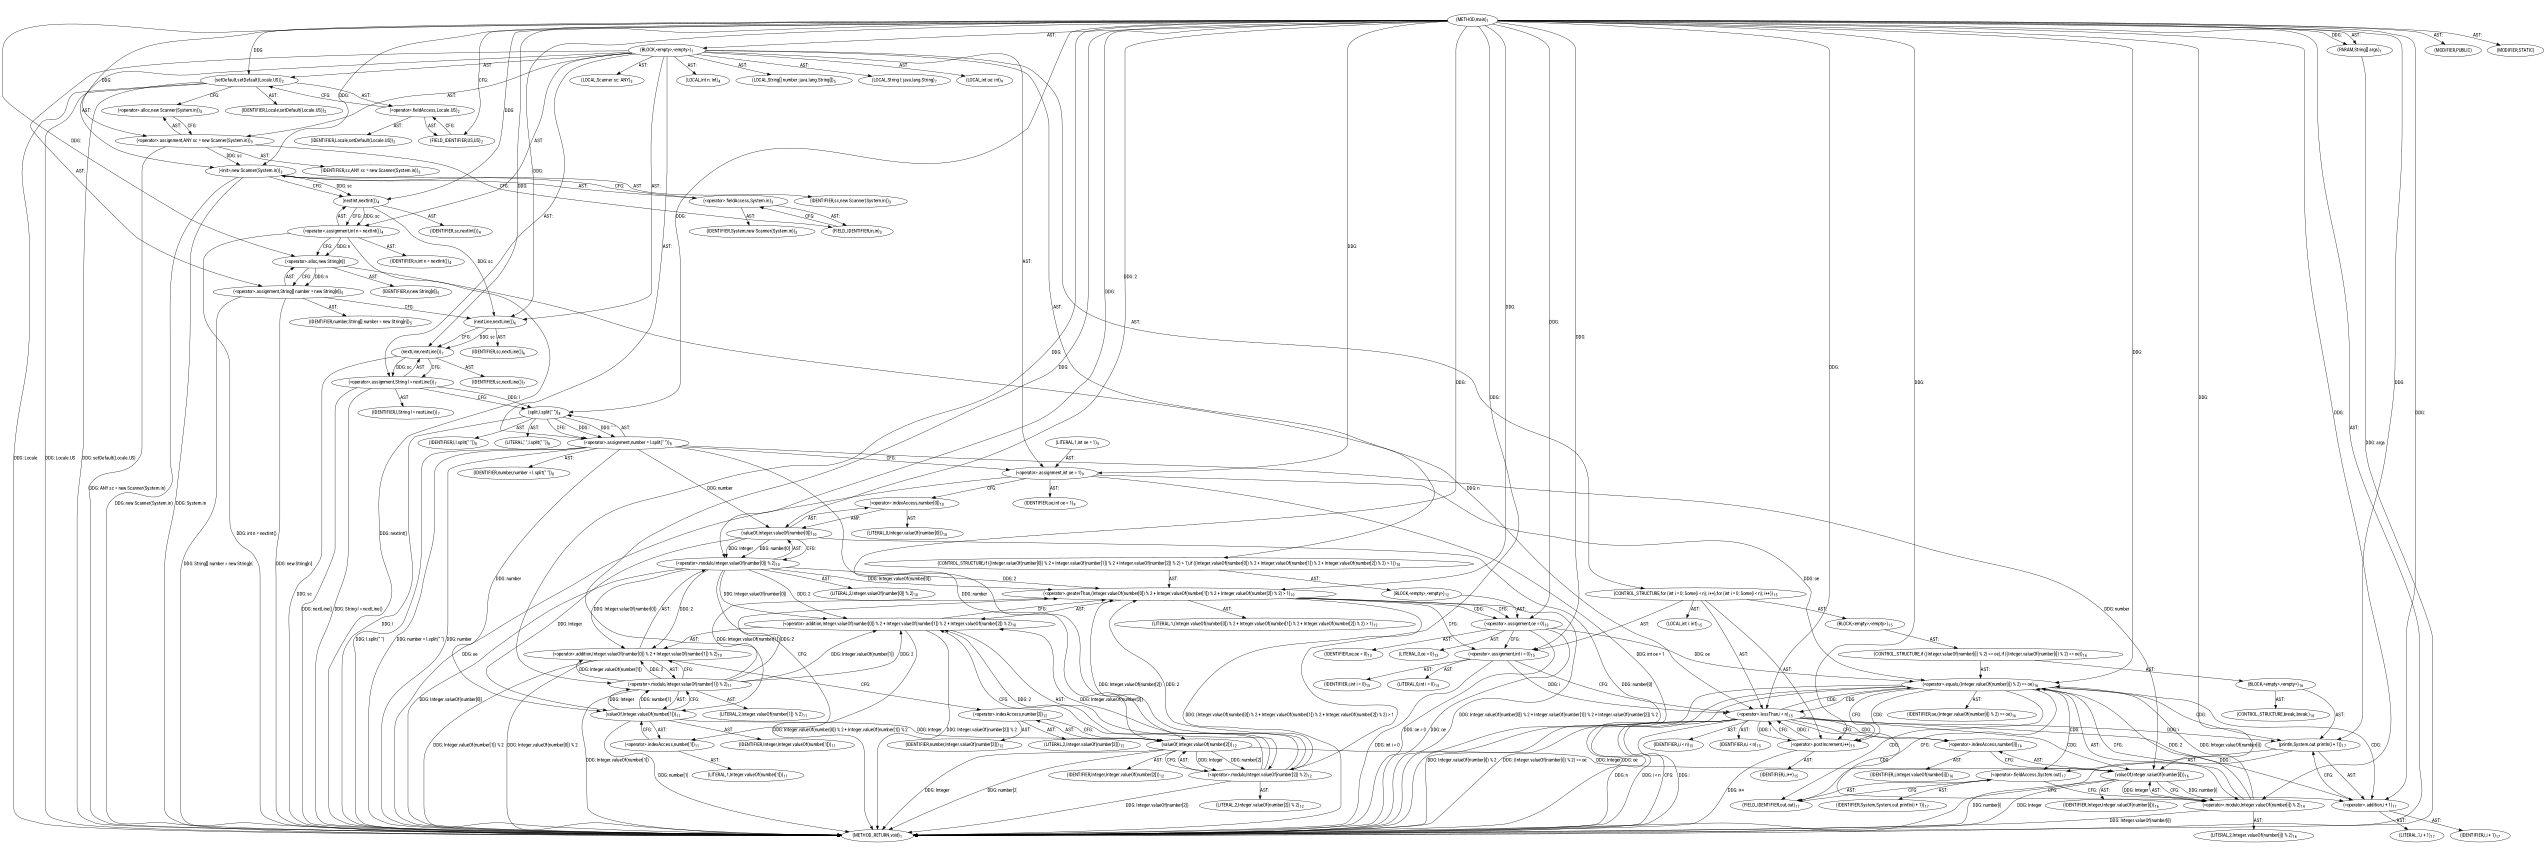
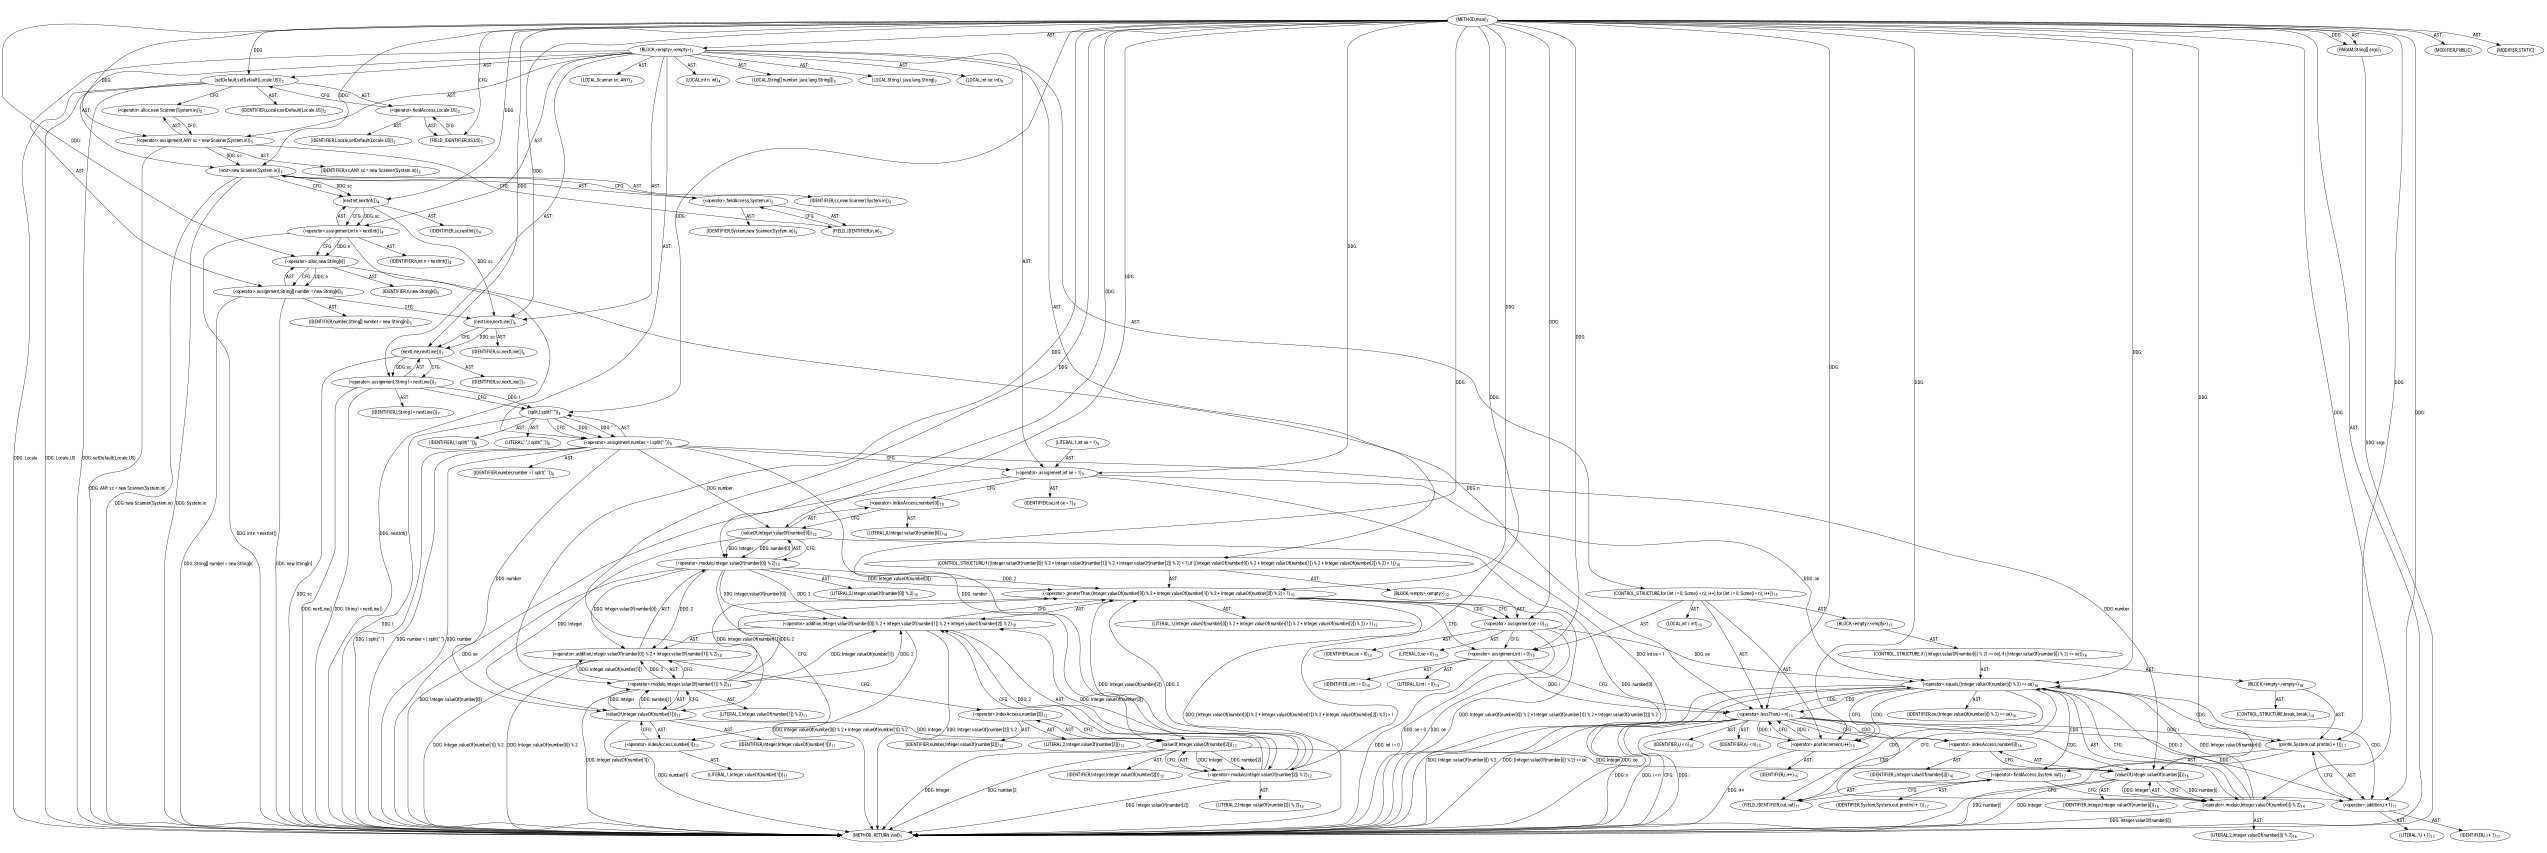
(1130, 277) -> (1130, 277)
(856, 519) -> (856, 519)
